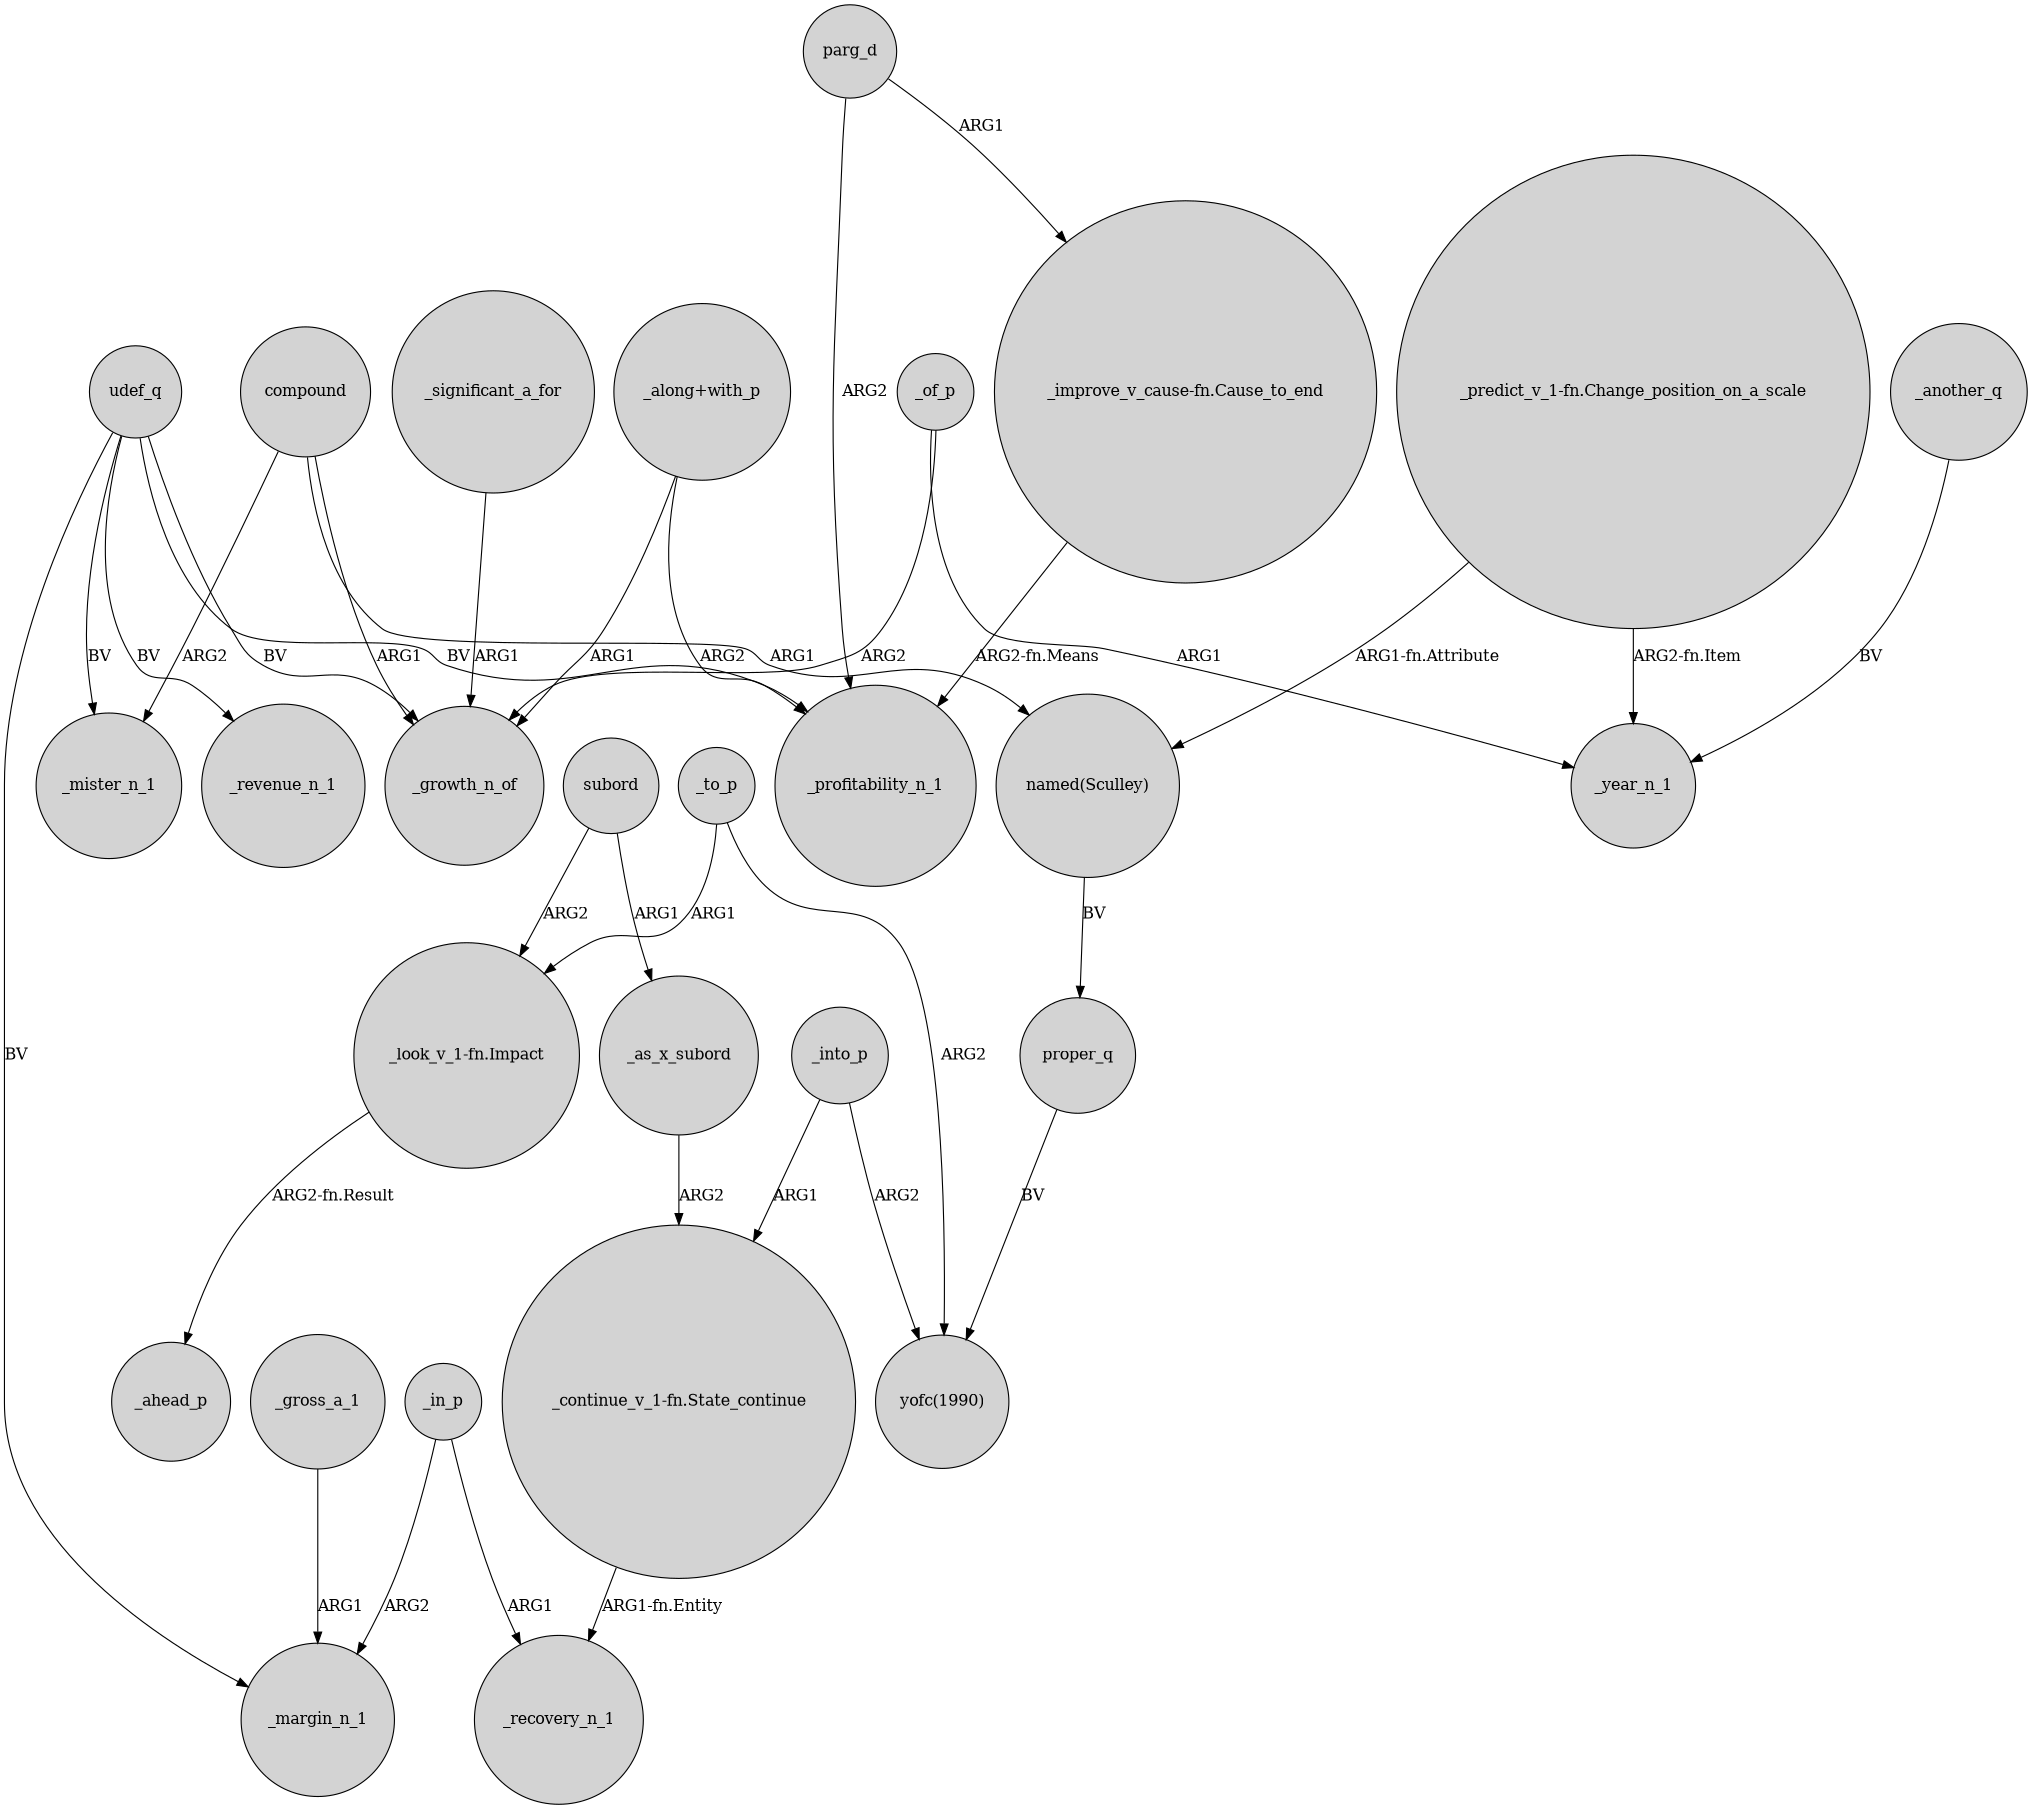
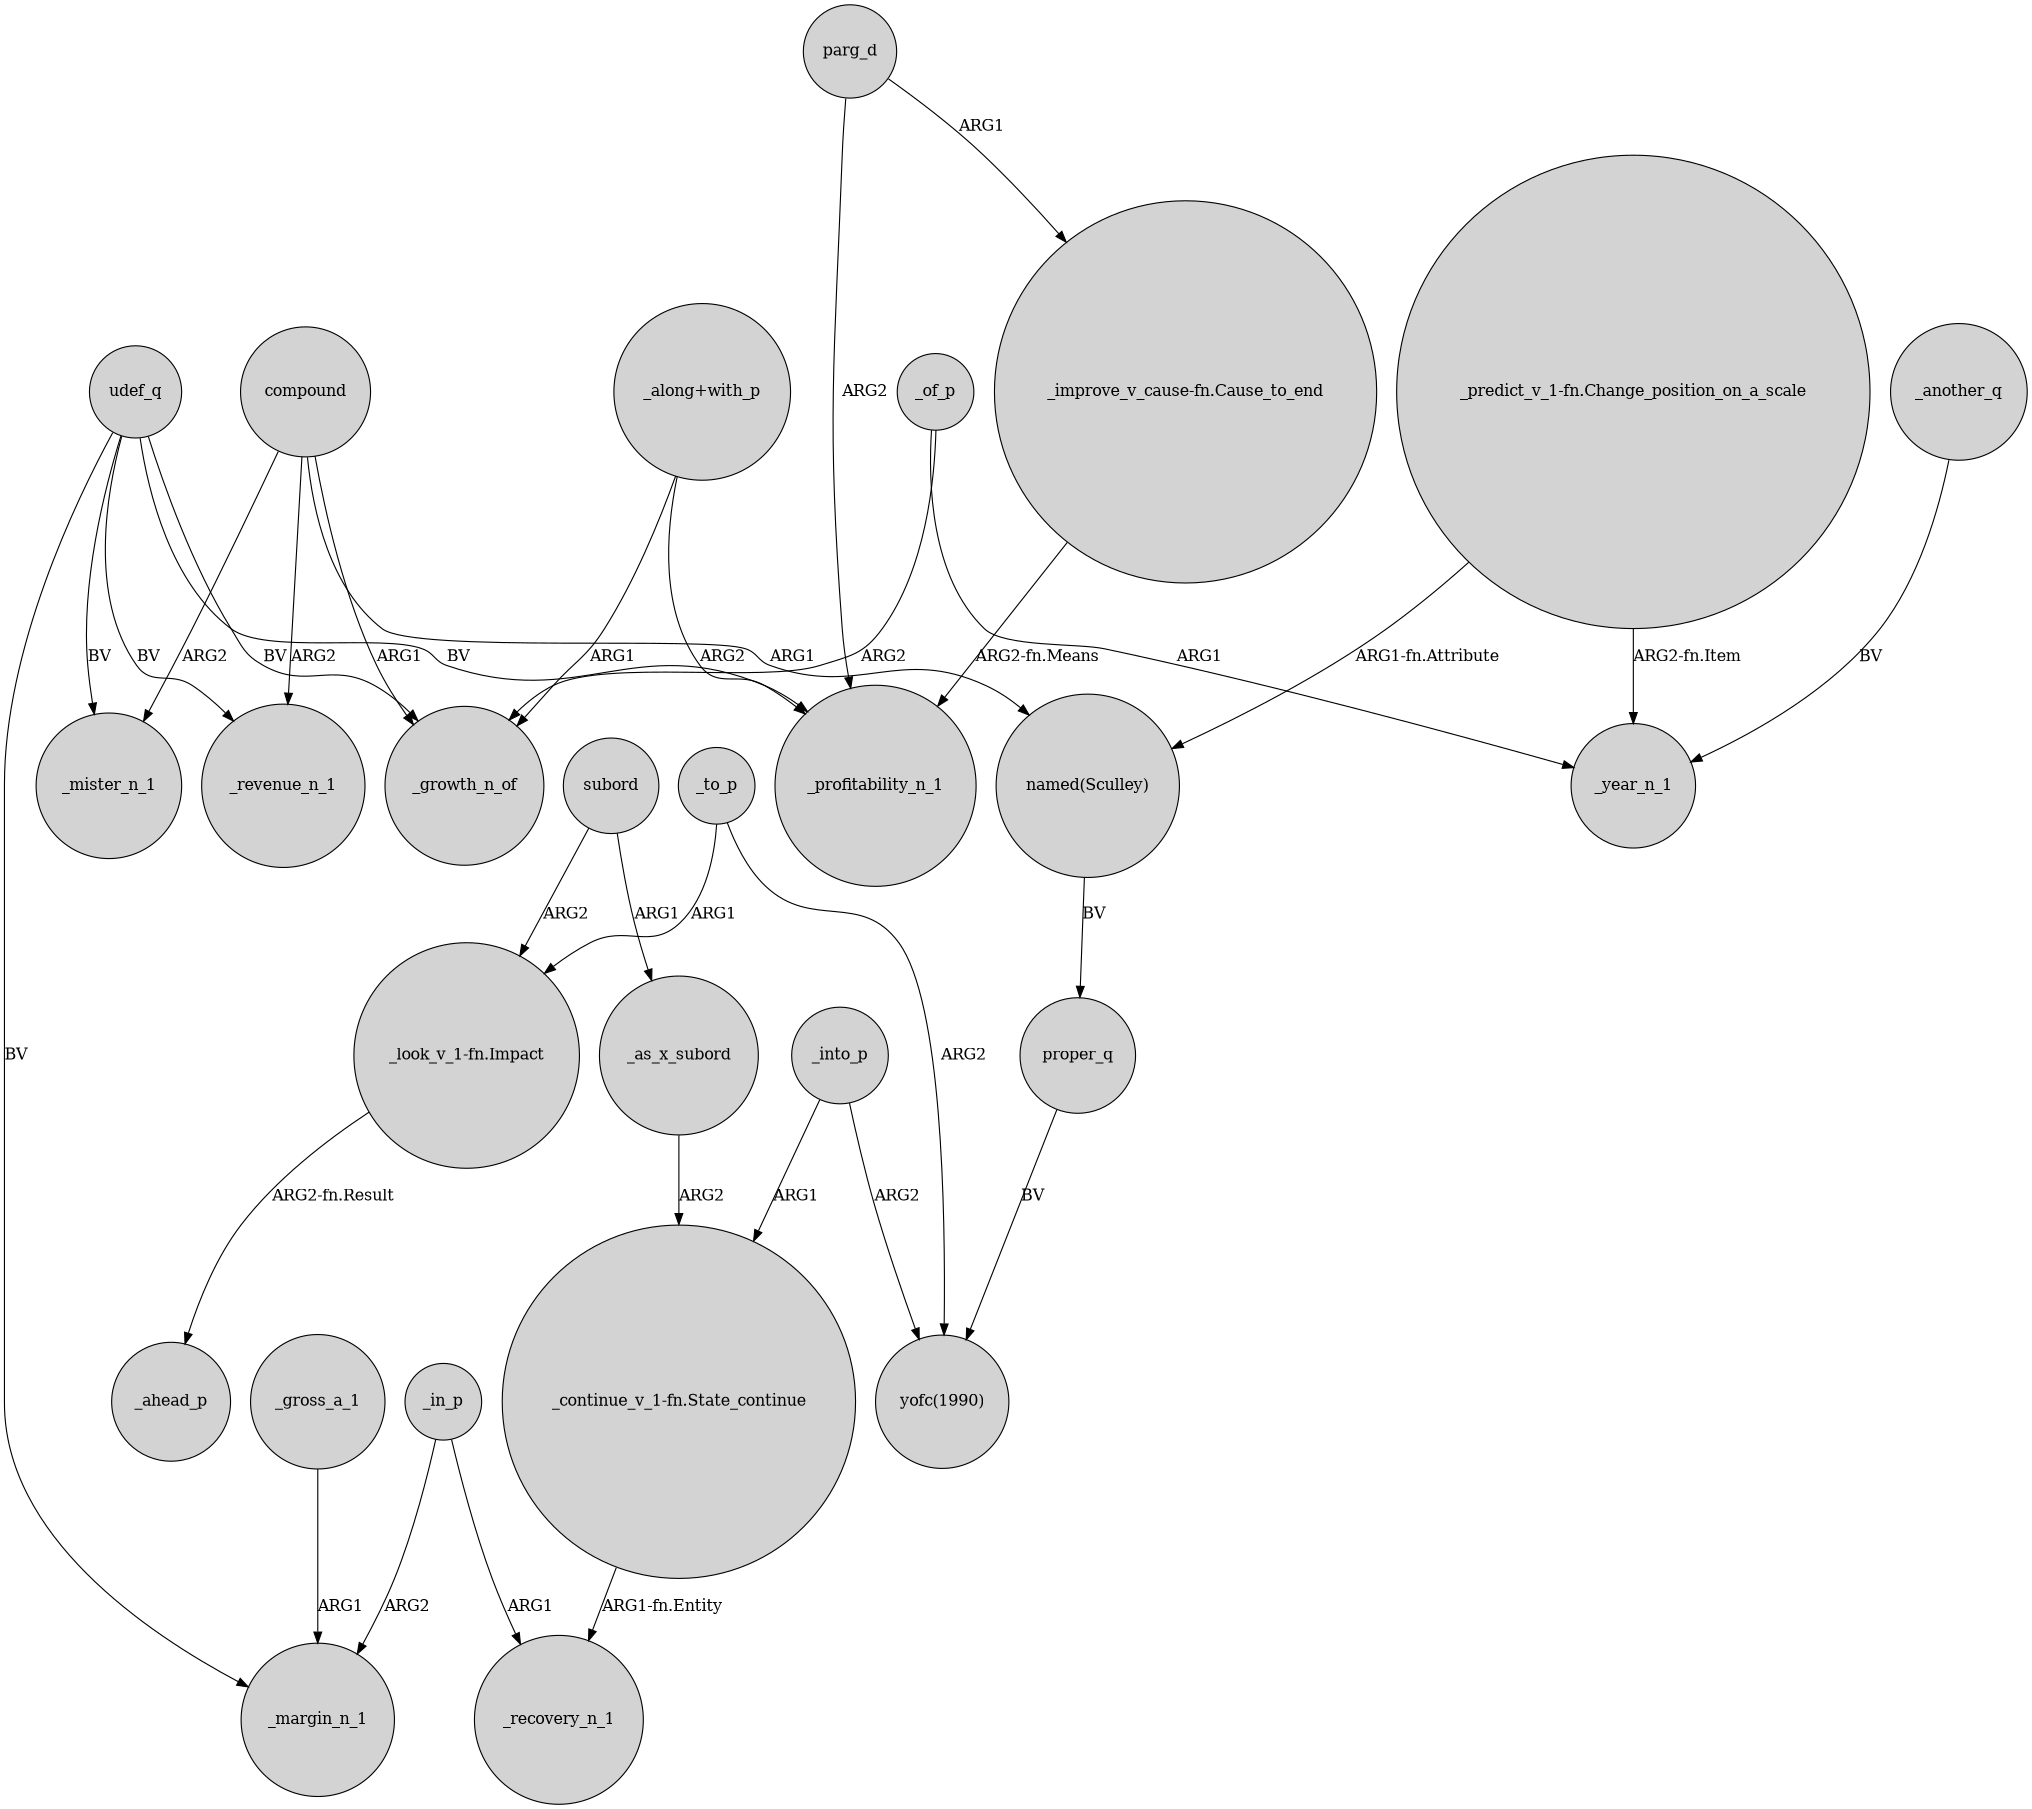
(493, 392) -> none
none -> (295, 575)
